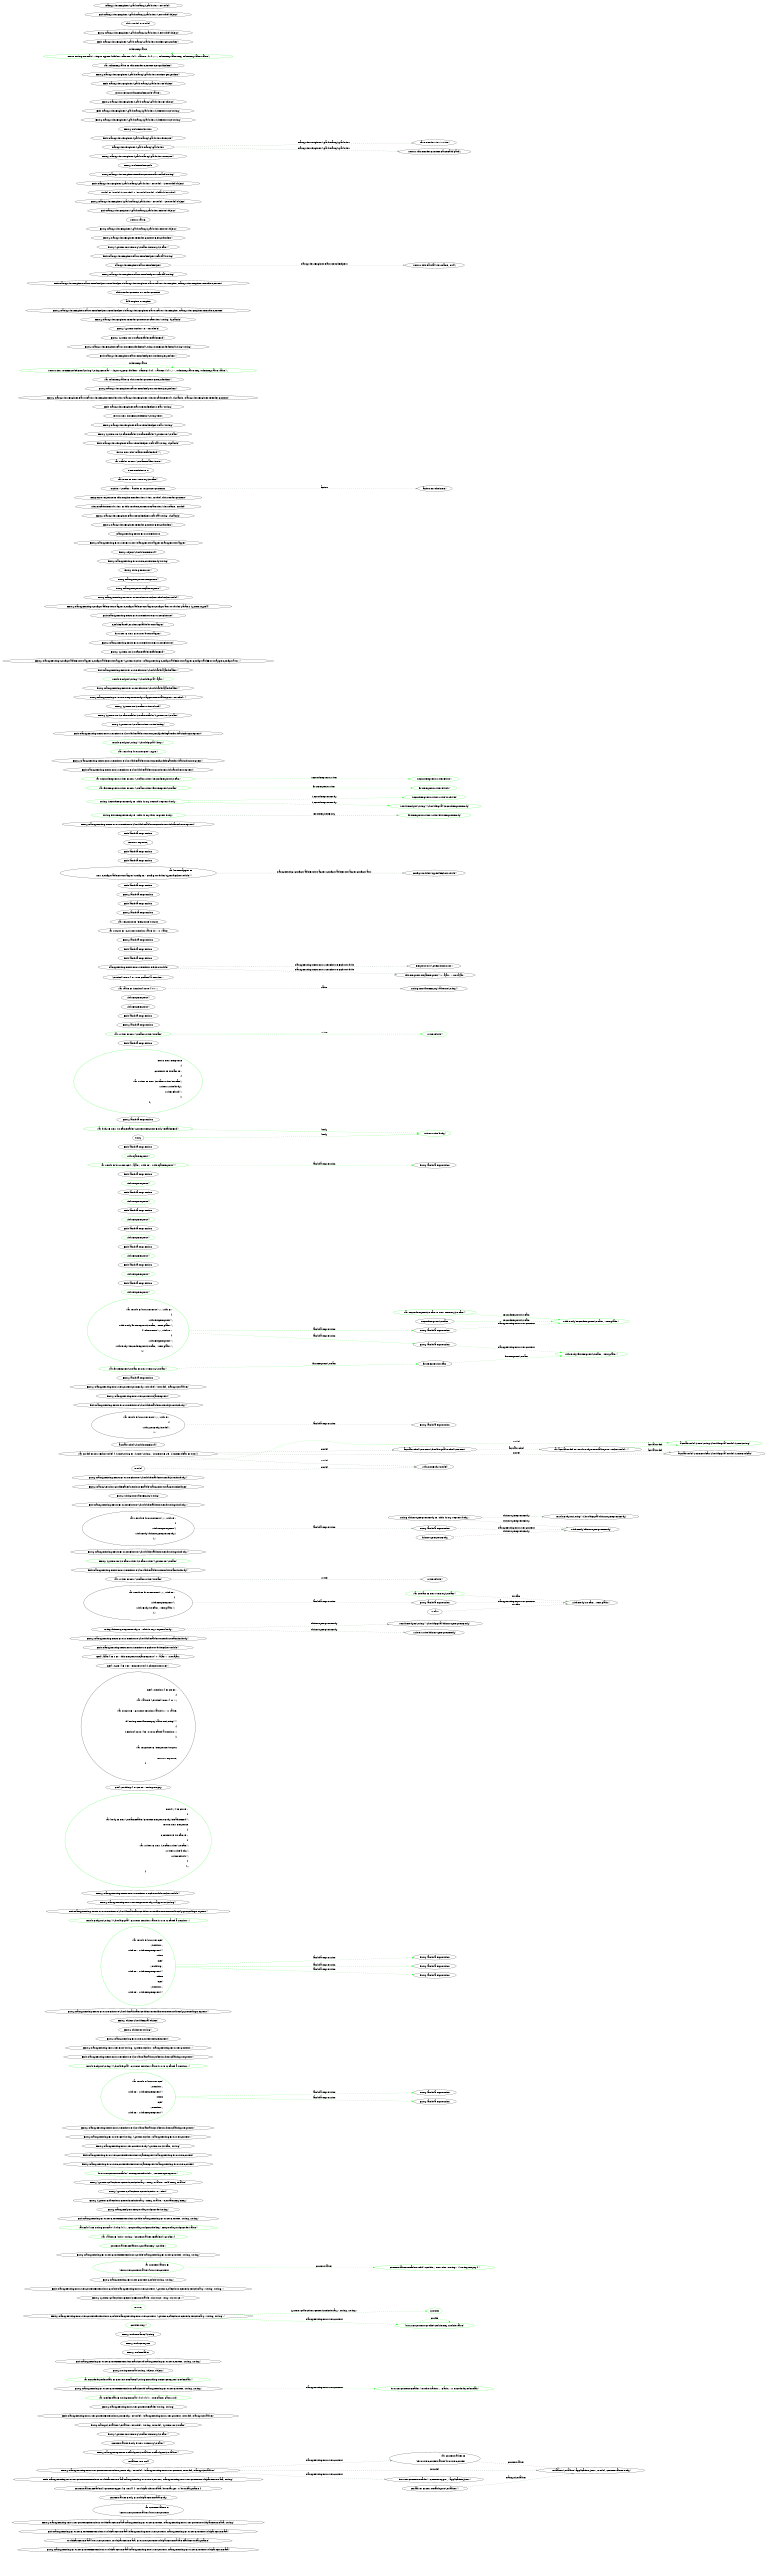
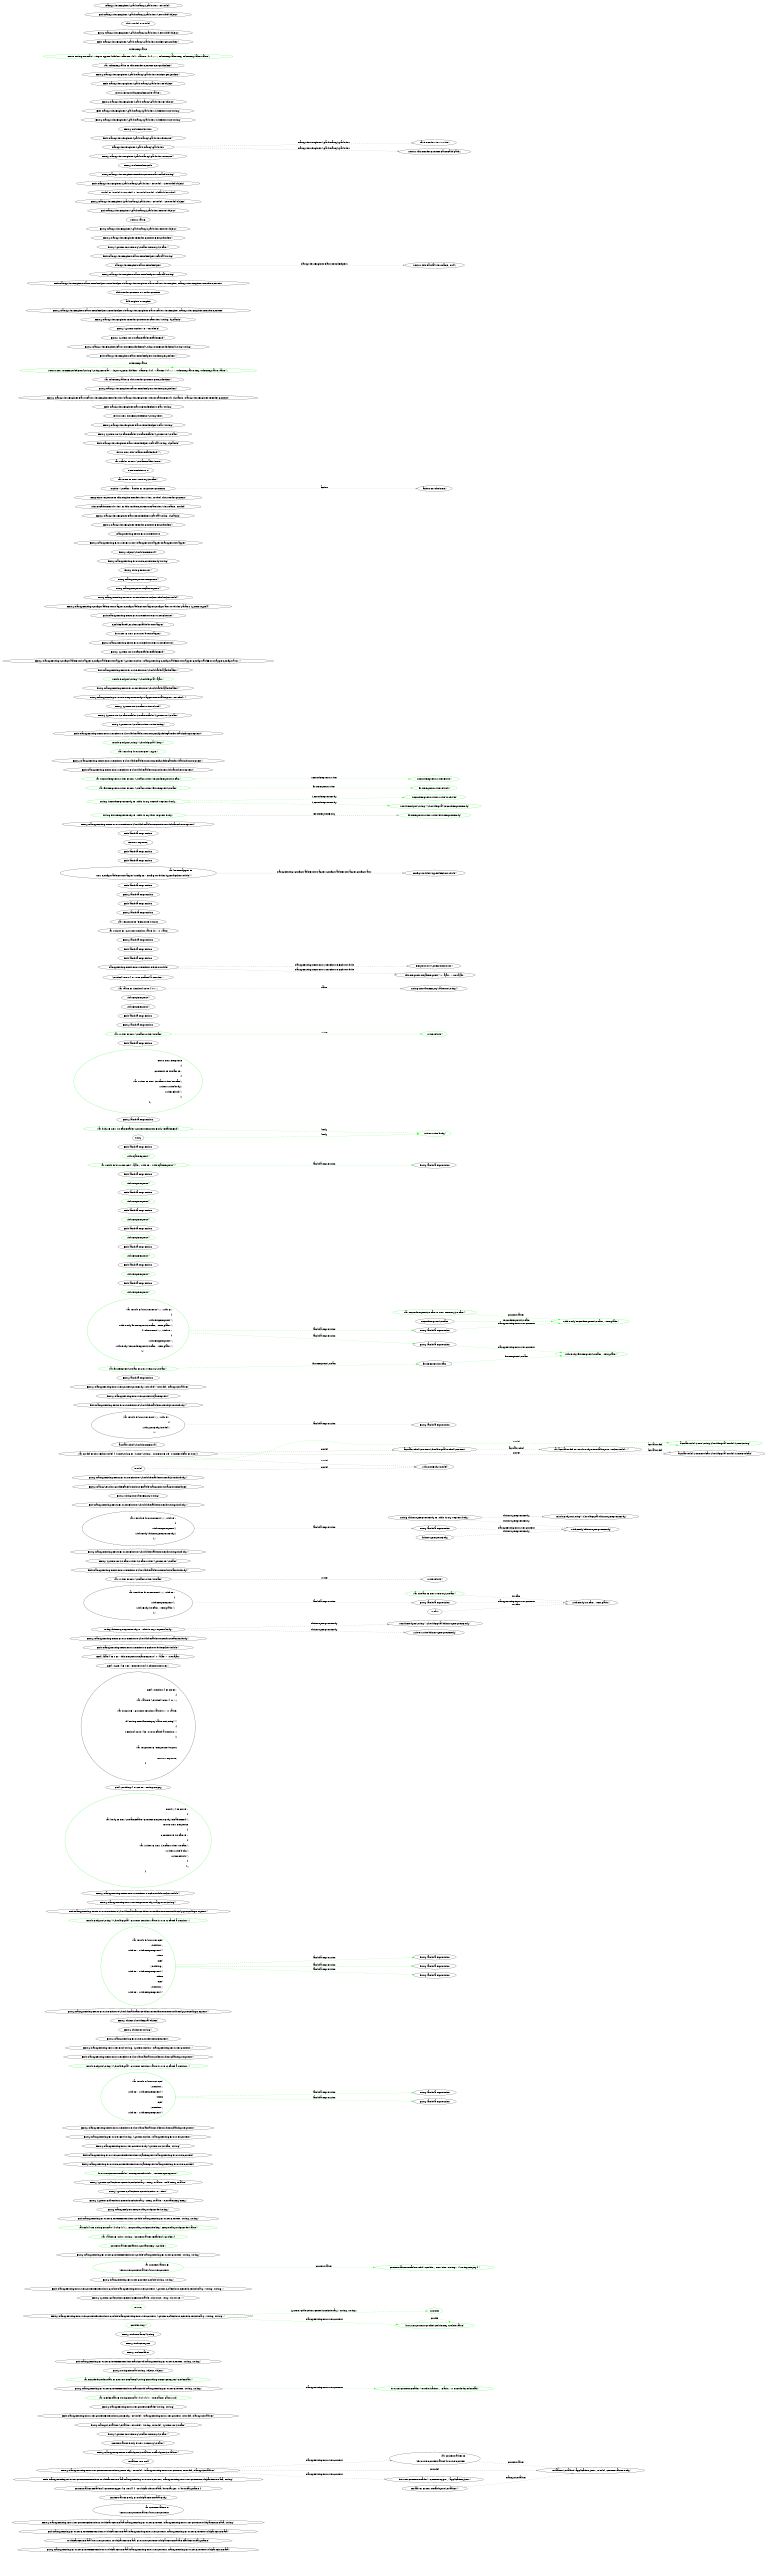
(516, 1315) -> (516, 1315)
(138, 1561) -> (138, 1561)
